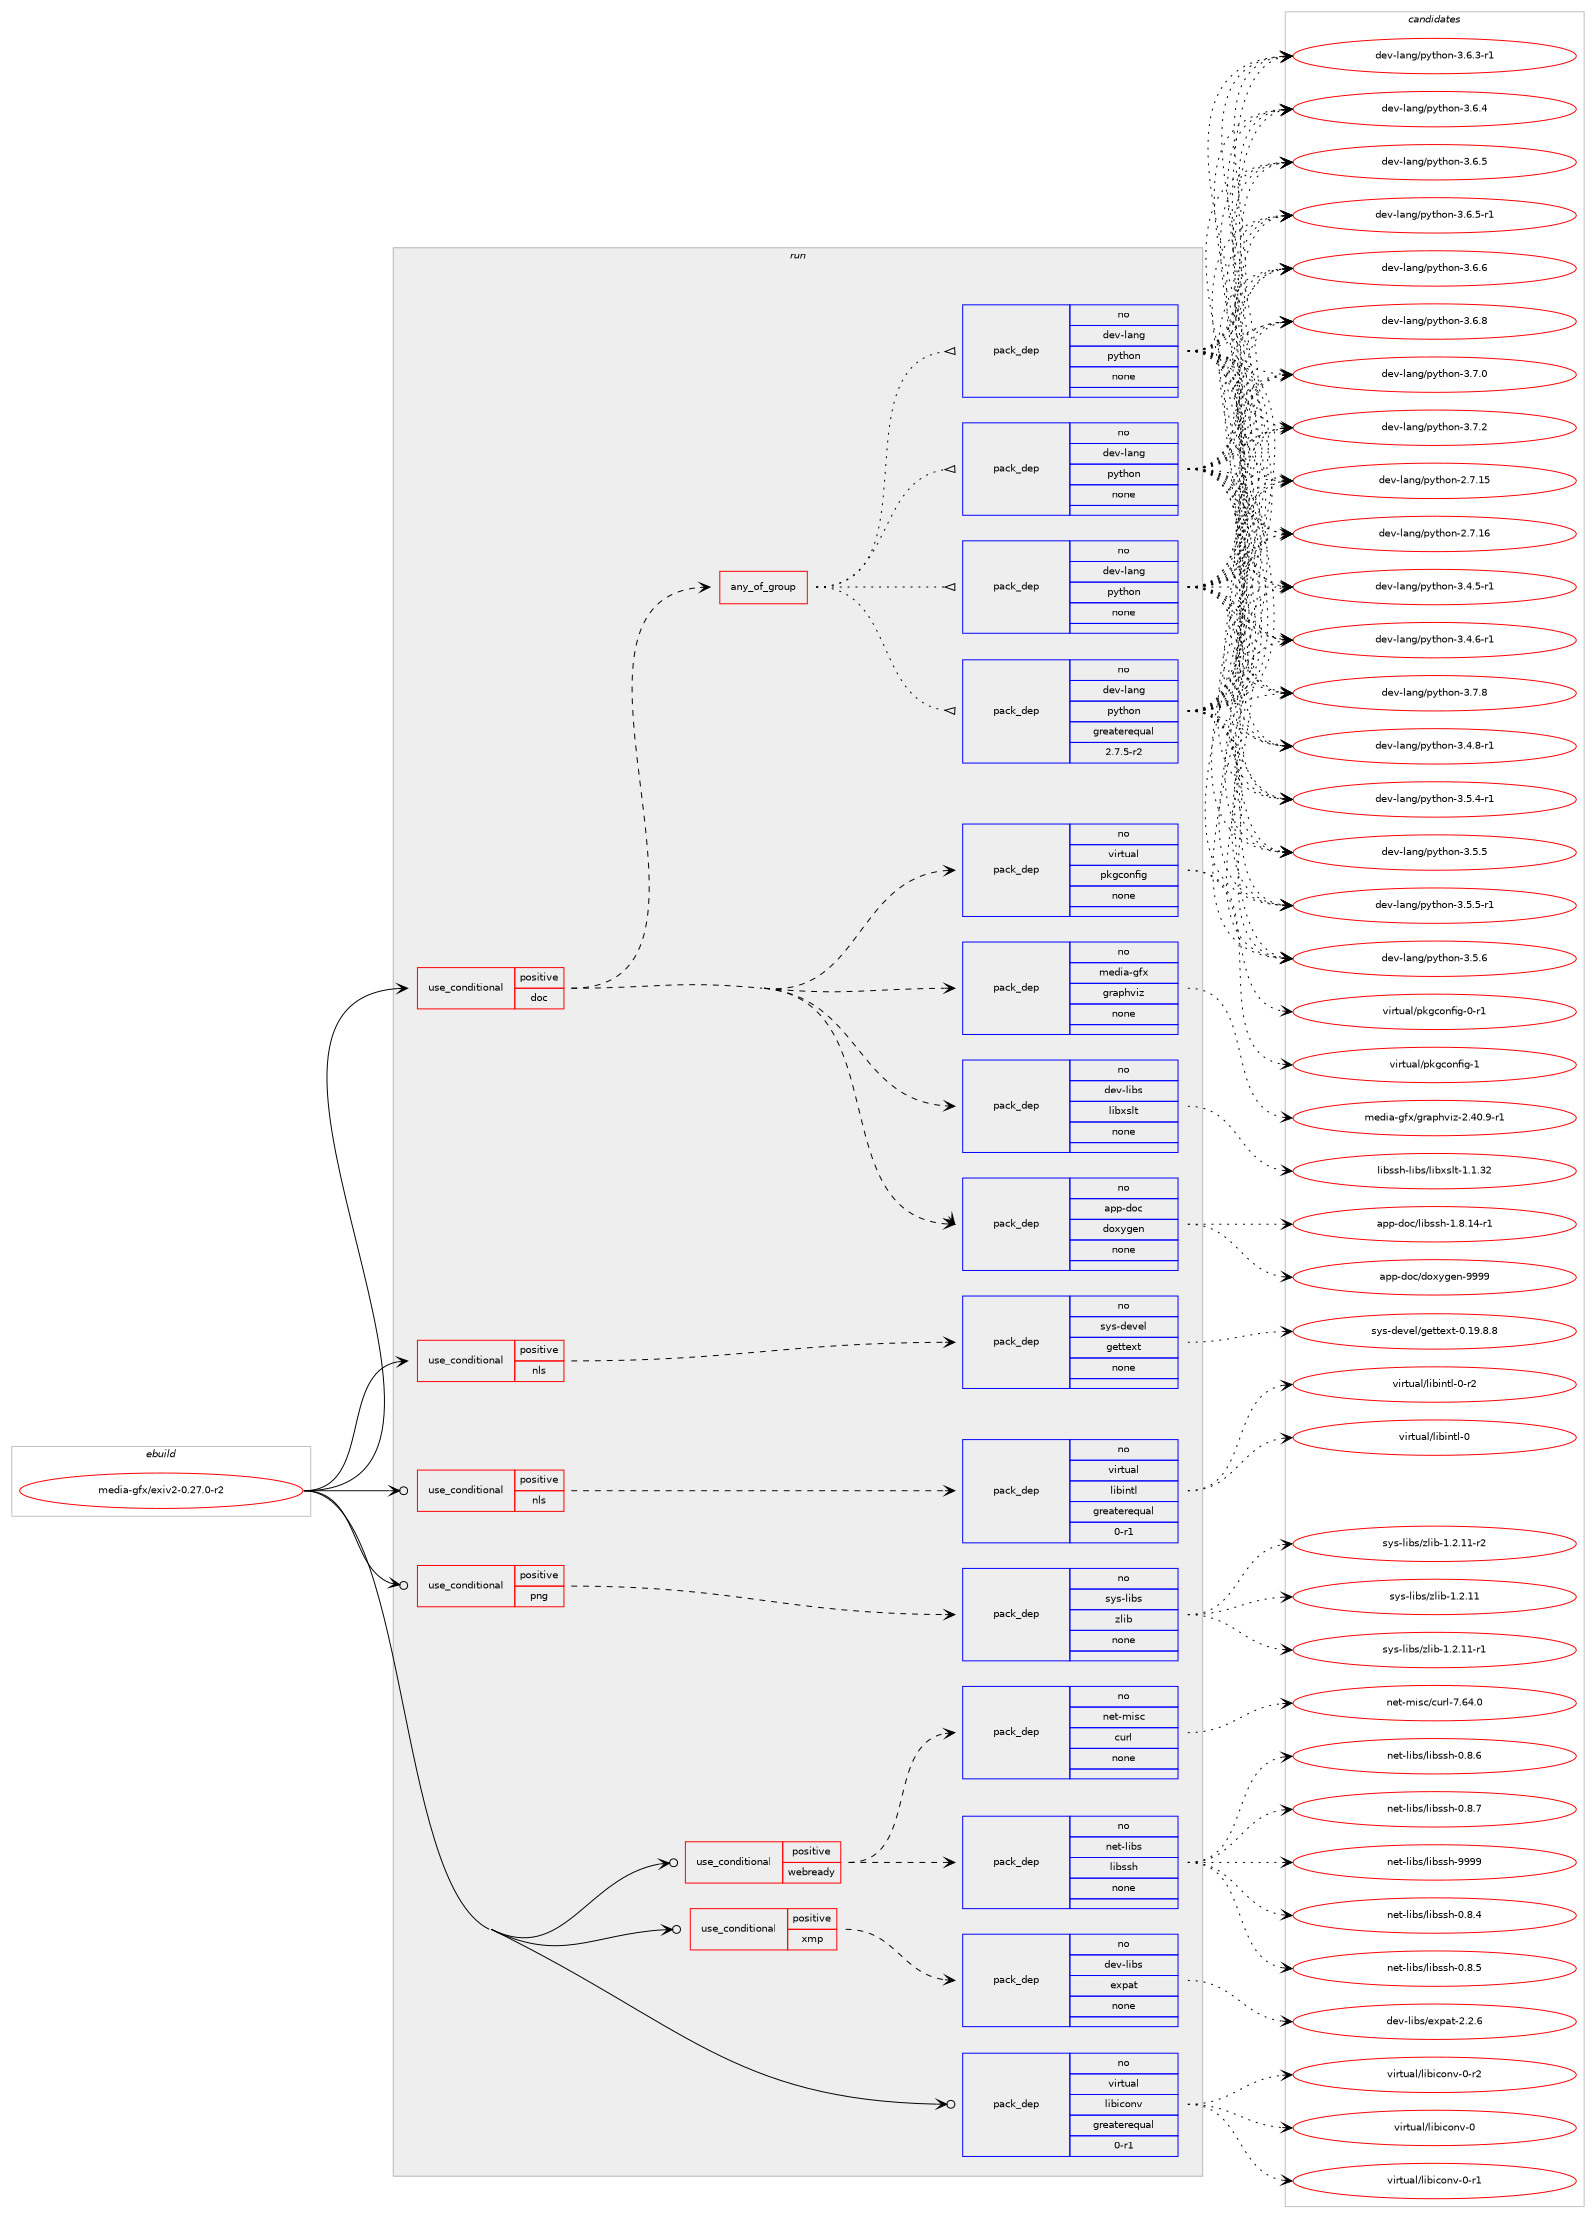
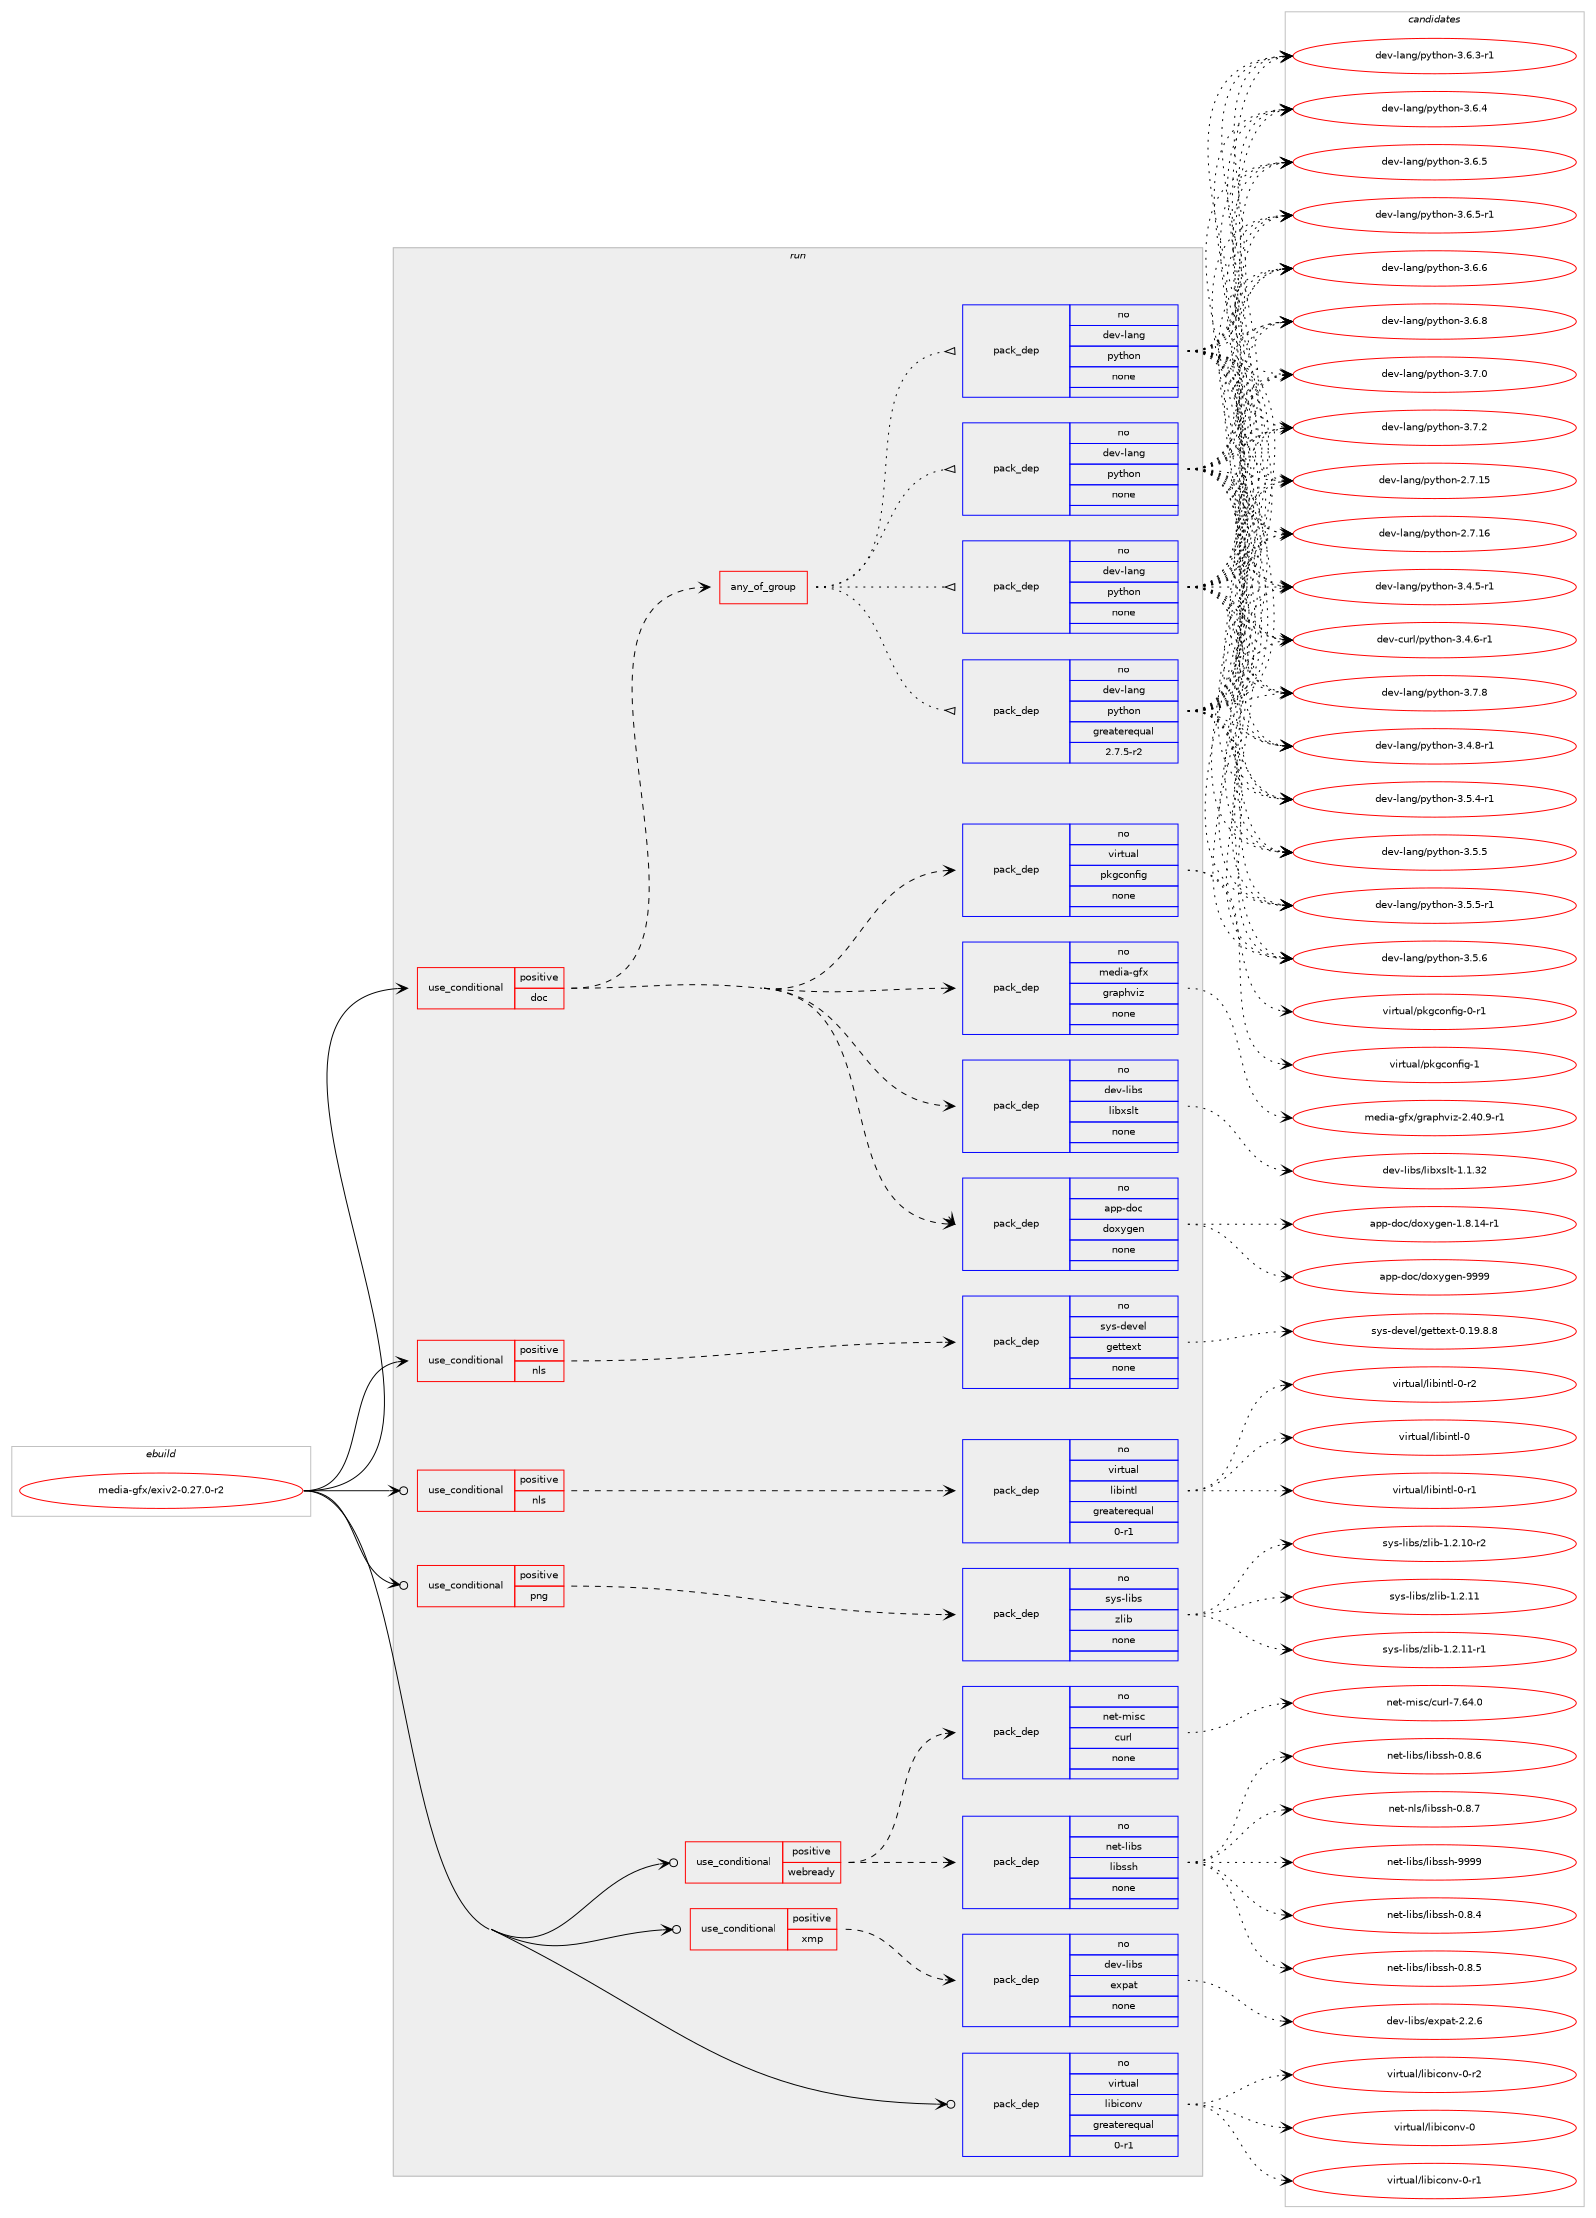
(1435, 640) -> (1435, 640)
(1435, 1171) -> (1435, 1171)
(1435, 1224) -> (1435, 1224)
none -> (1435, 1491)
(1435, 1544) -> (1435, 1544)
(1435, 1809) -> (1435, 1809)
